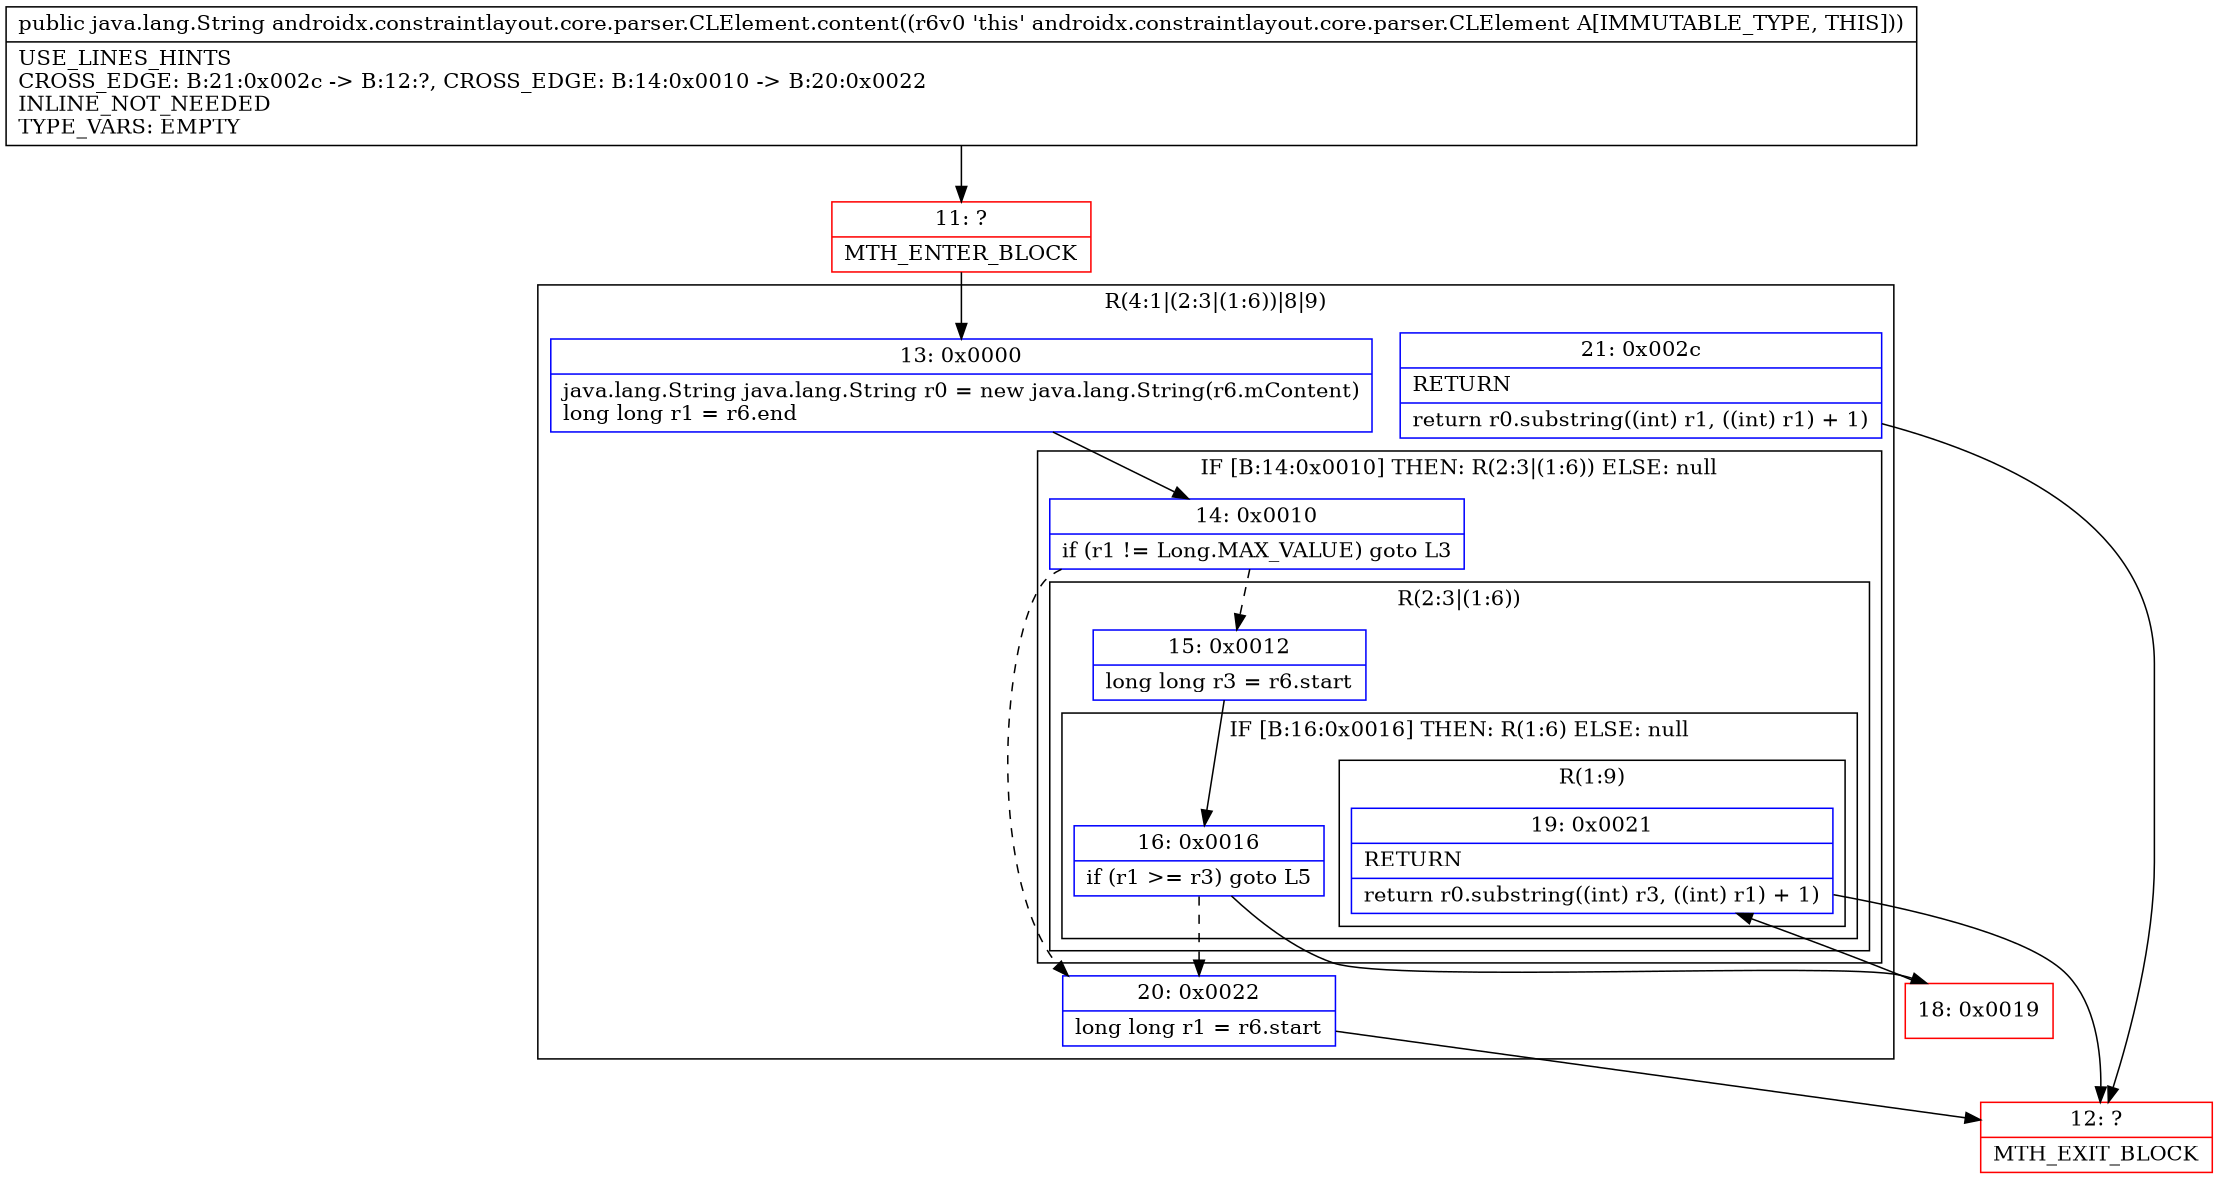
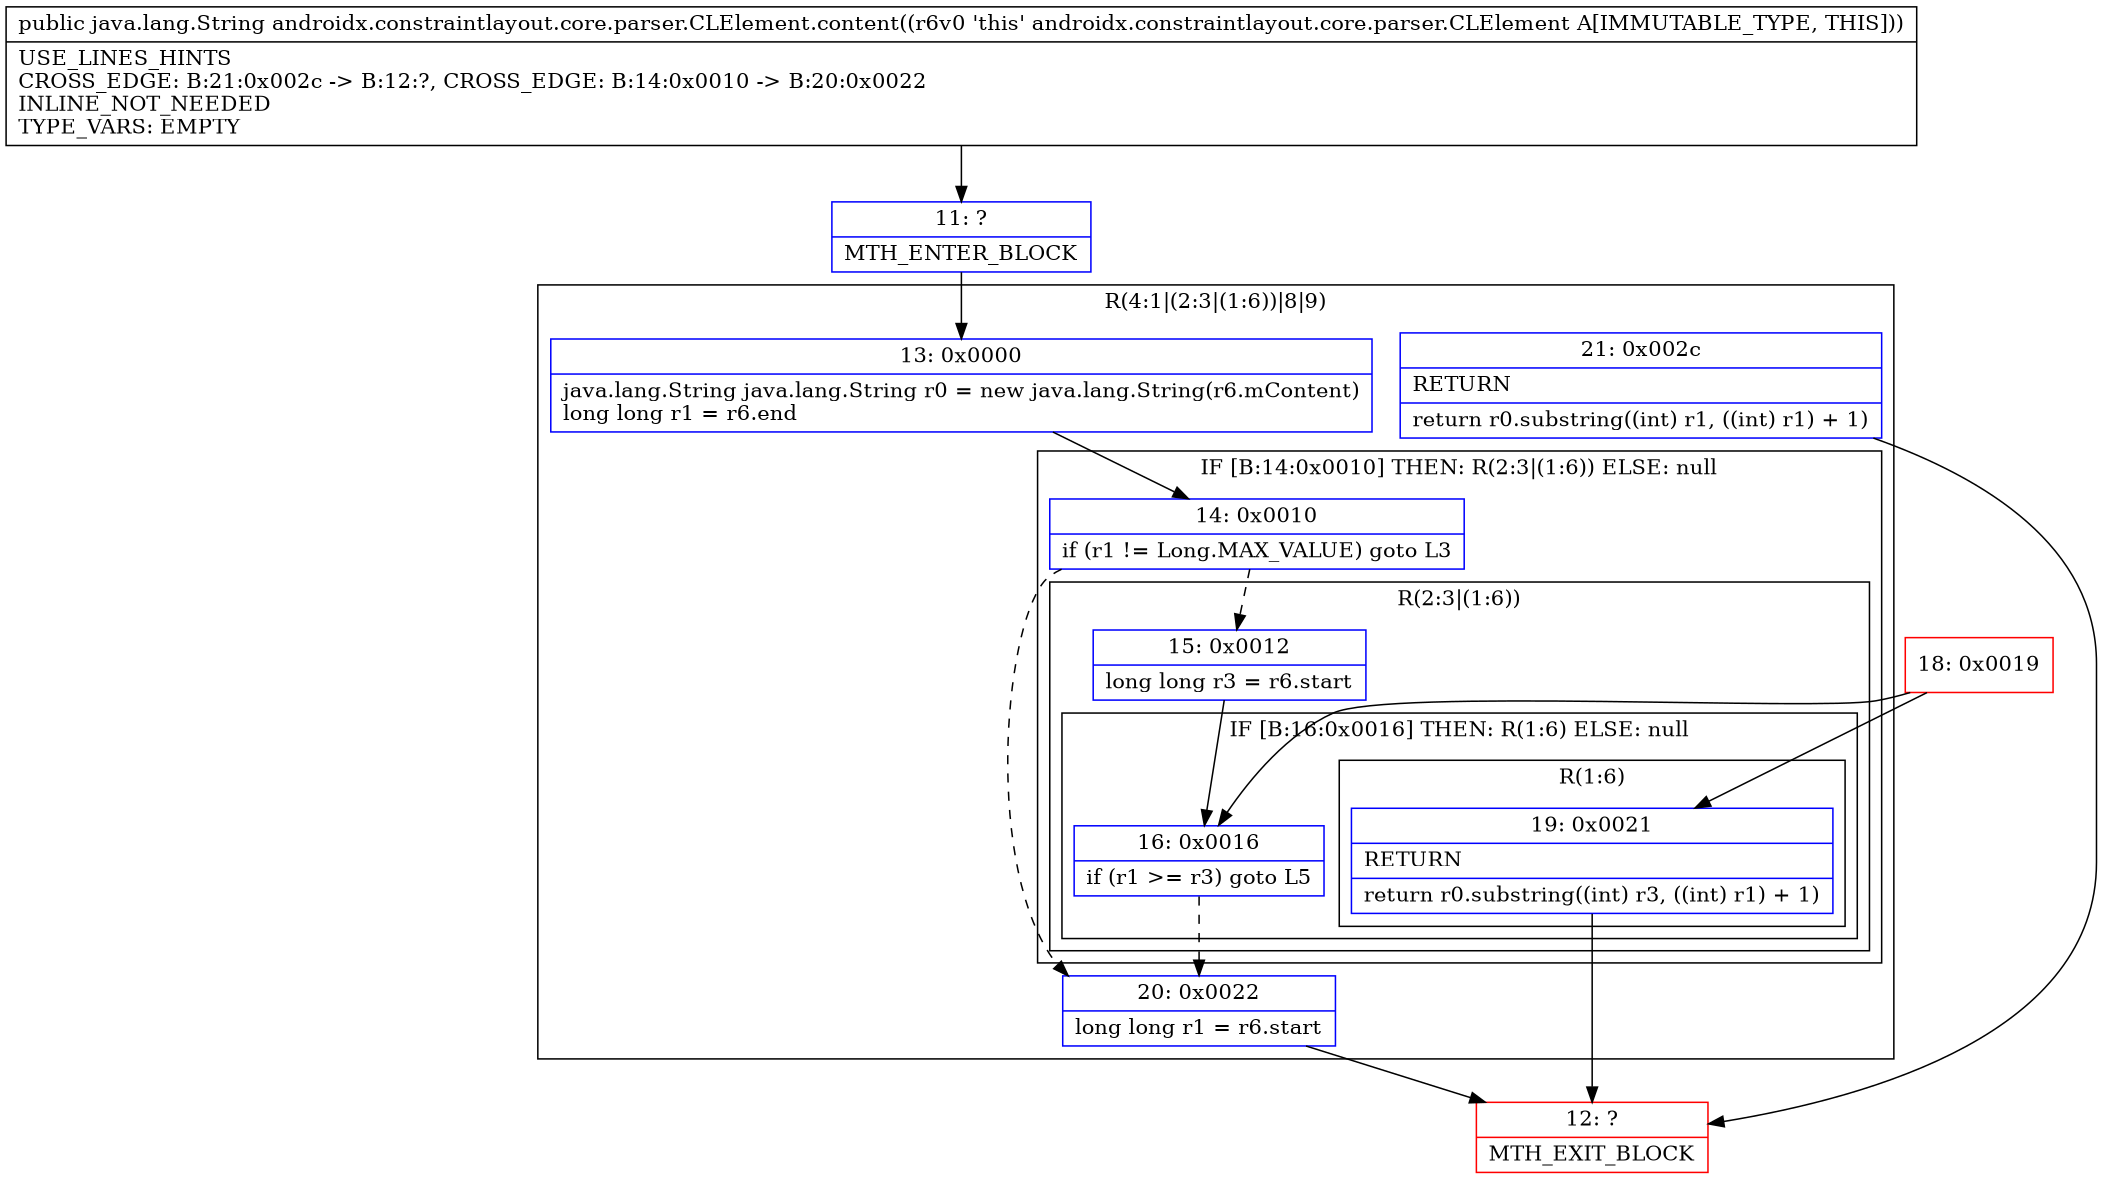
(961, 237) -> (961, 237)
(1592, 778) -> (1592, 778)
(1544, 972) -> (1549, 701)
